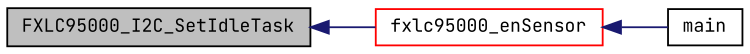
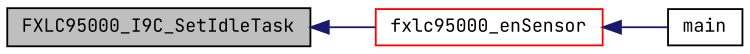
(159, 27) -> (159, 27)
